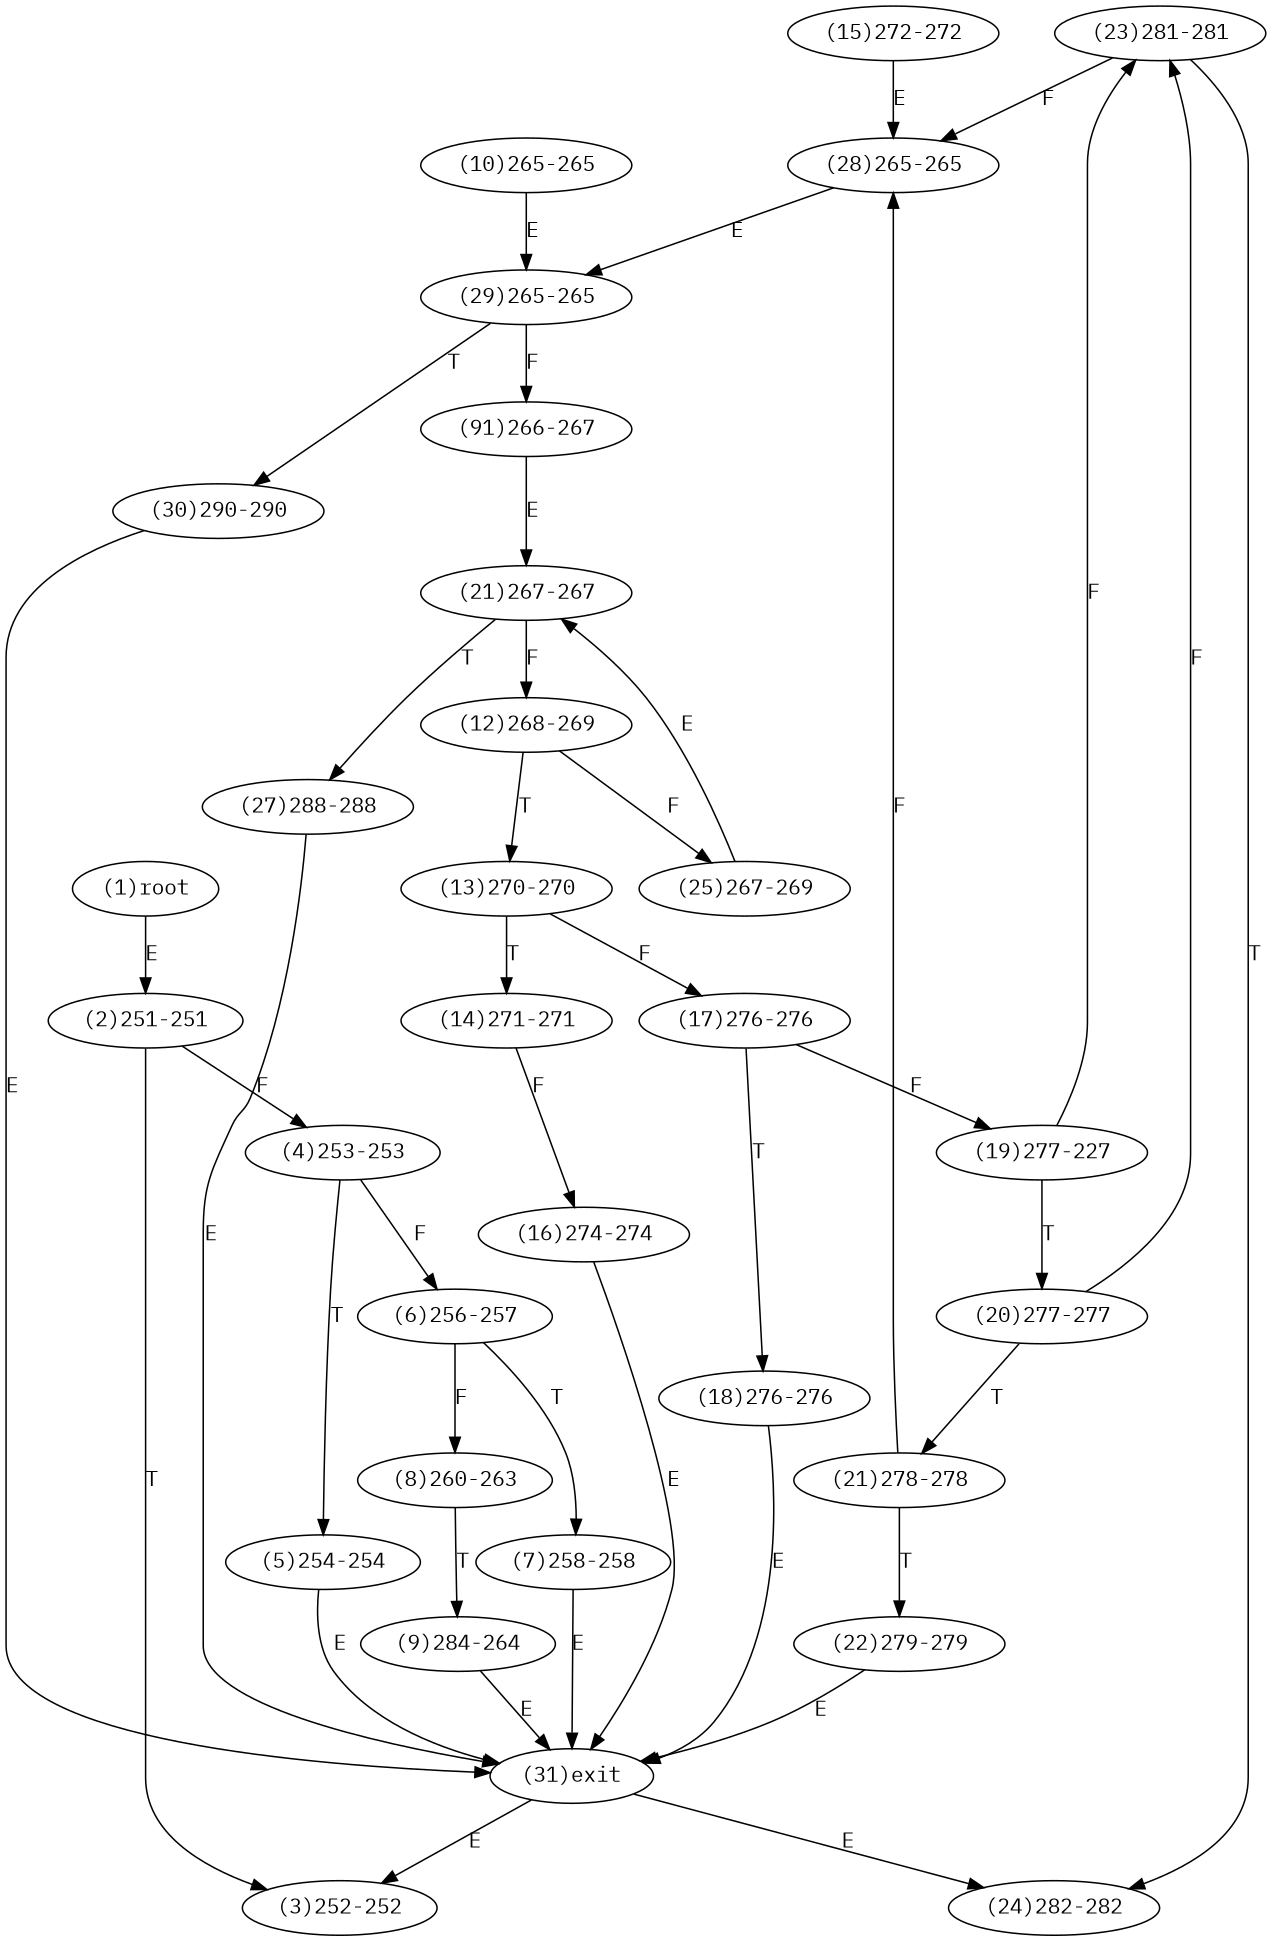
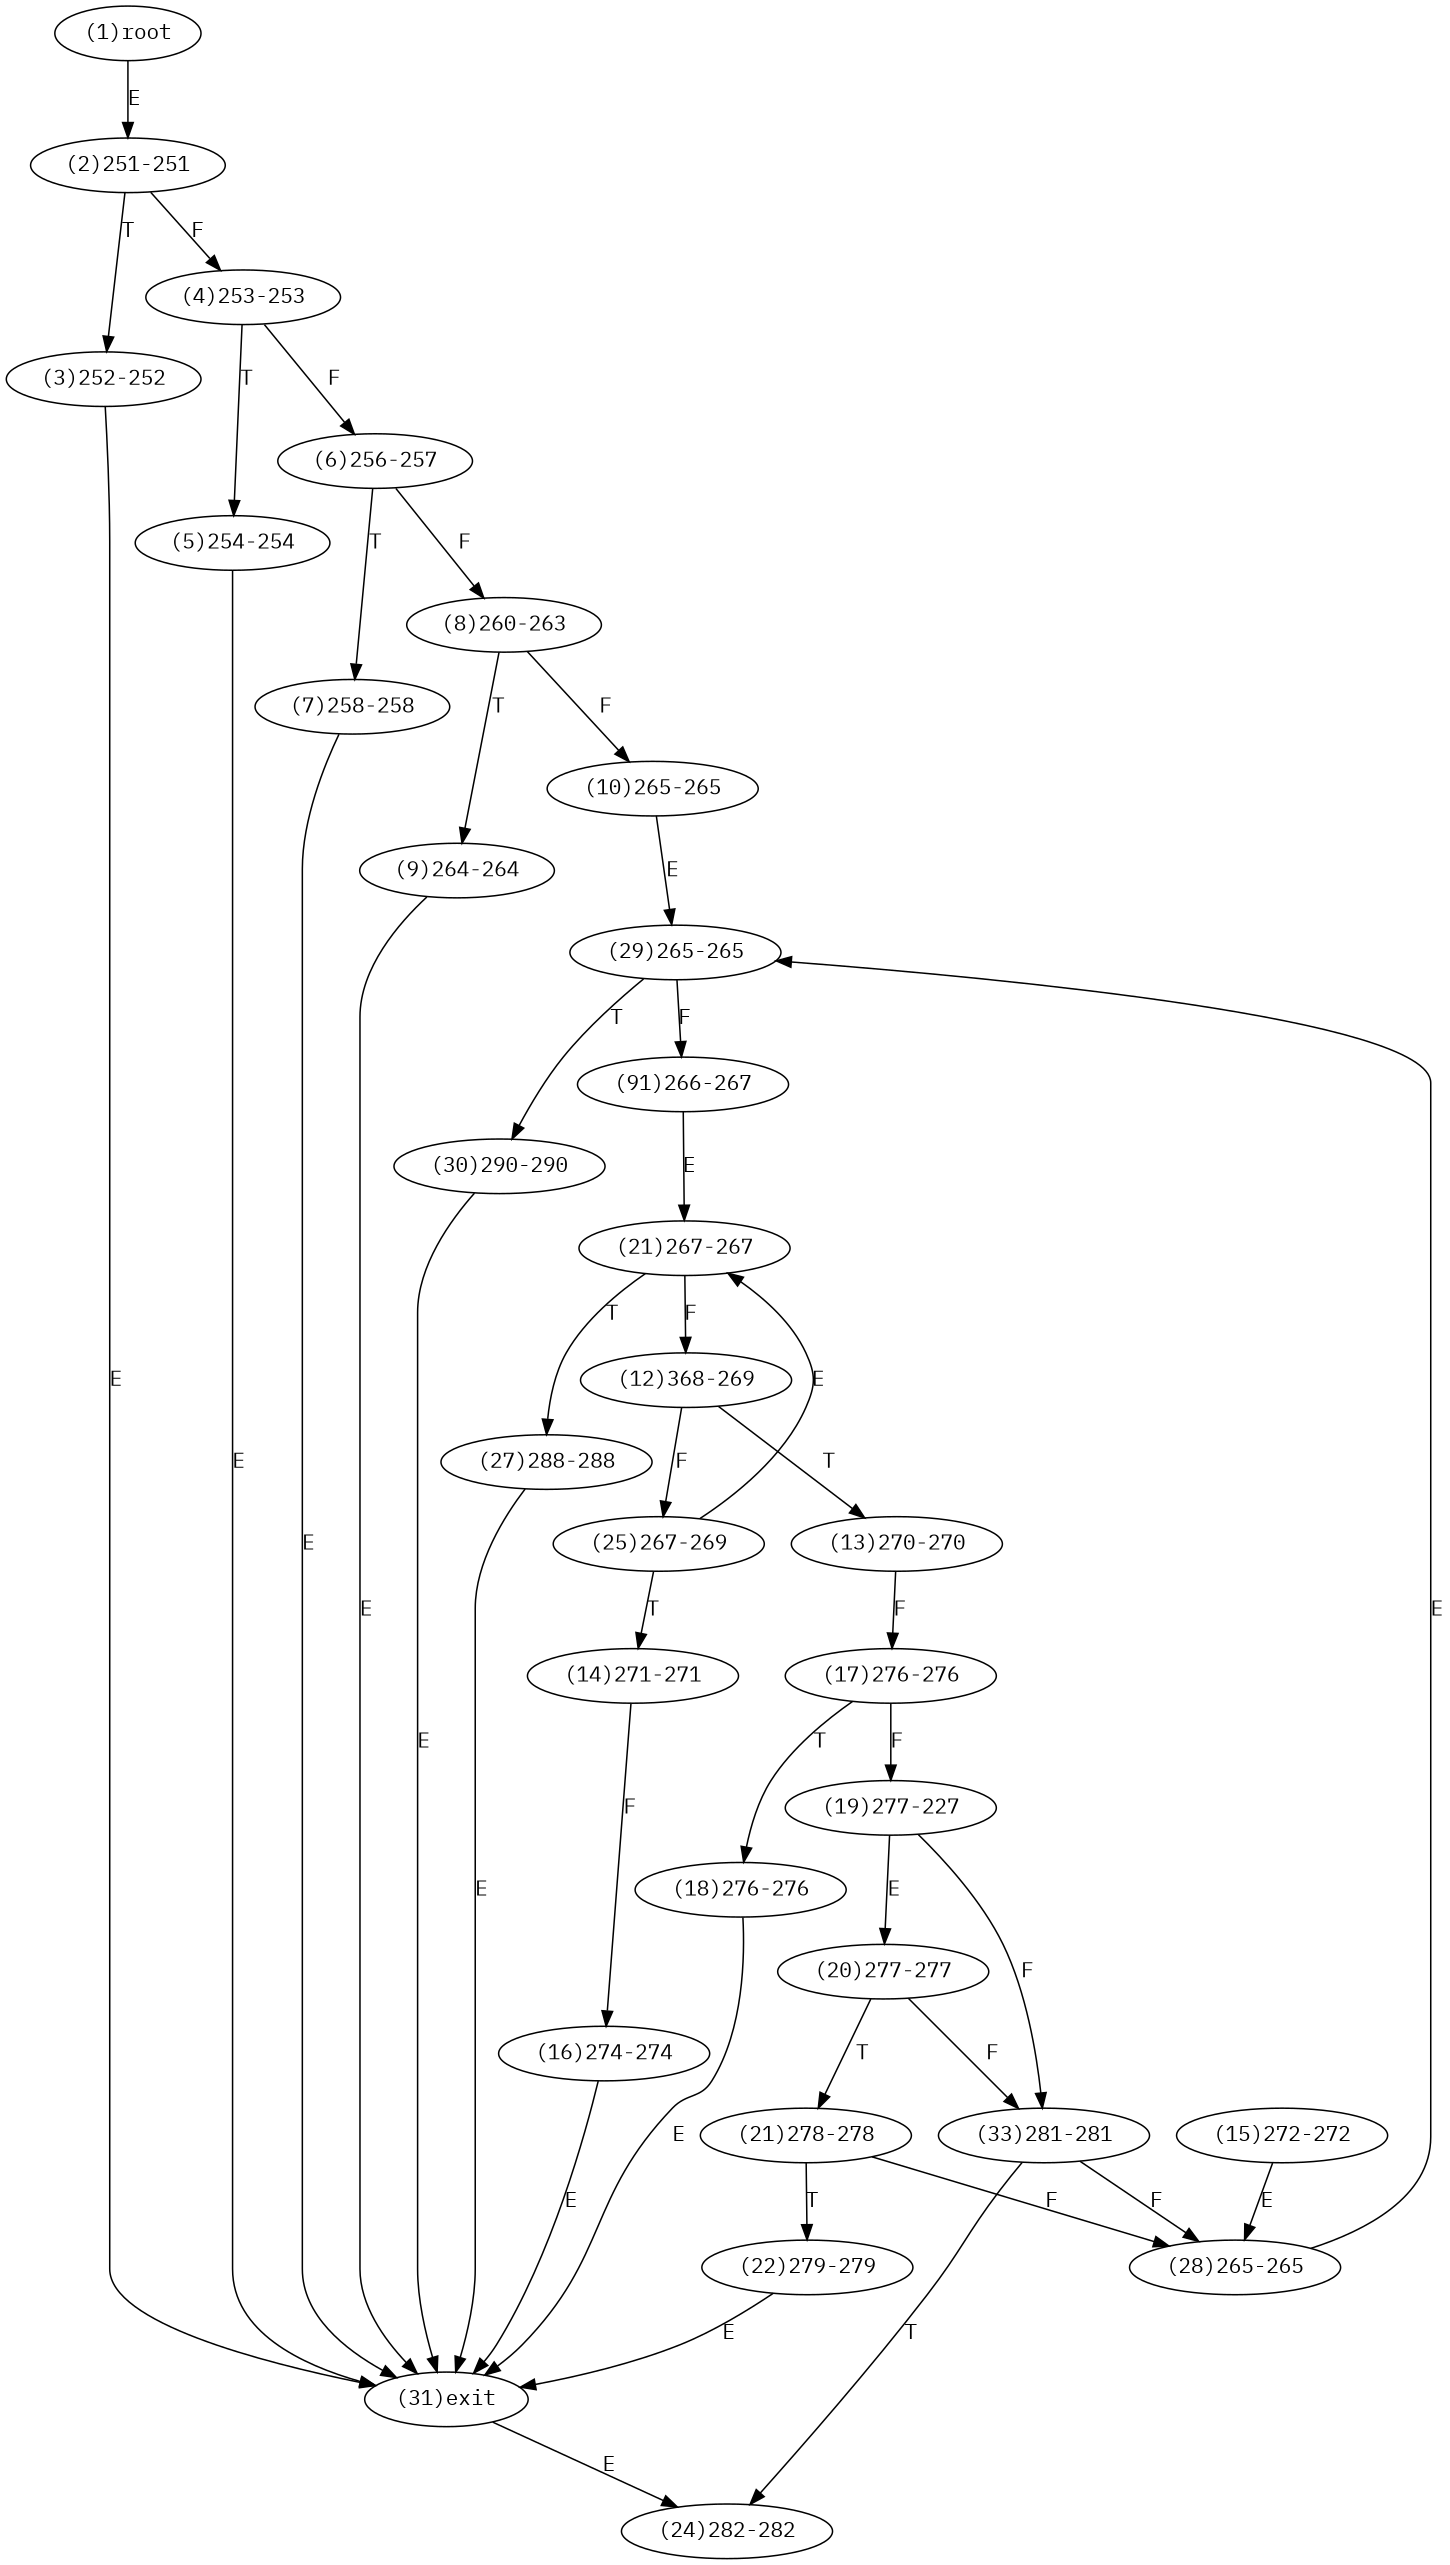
(1160, 33) -> (1044, 2135)
none -> (573, 701)
(526, 725) -> (686, 1380)
(507, 947) -> (647, 1602)
(1049, 1235) -> (895, 1890)
(458, 1644) -> (457, 871)
(463, 1838) -> (110, 1481)
